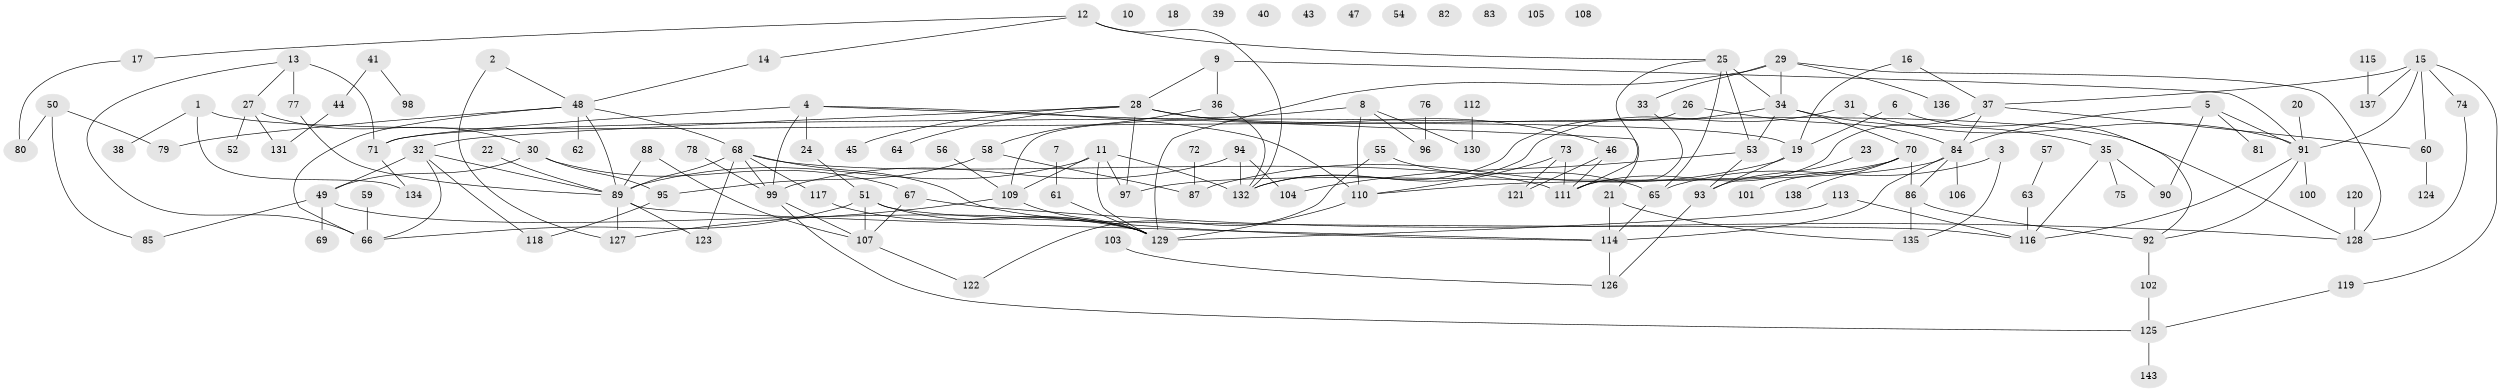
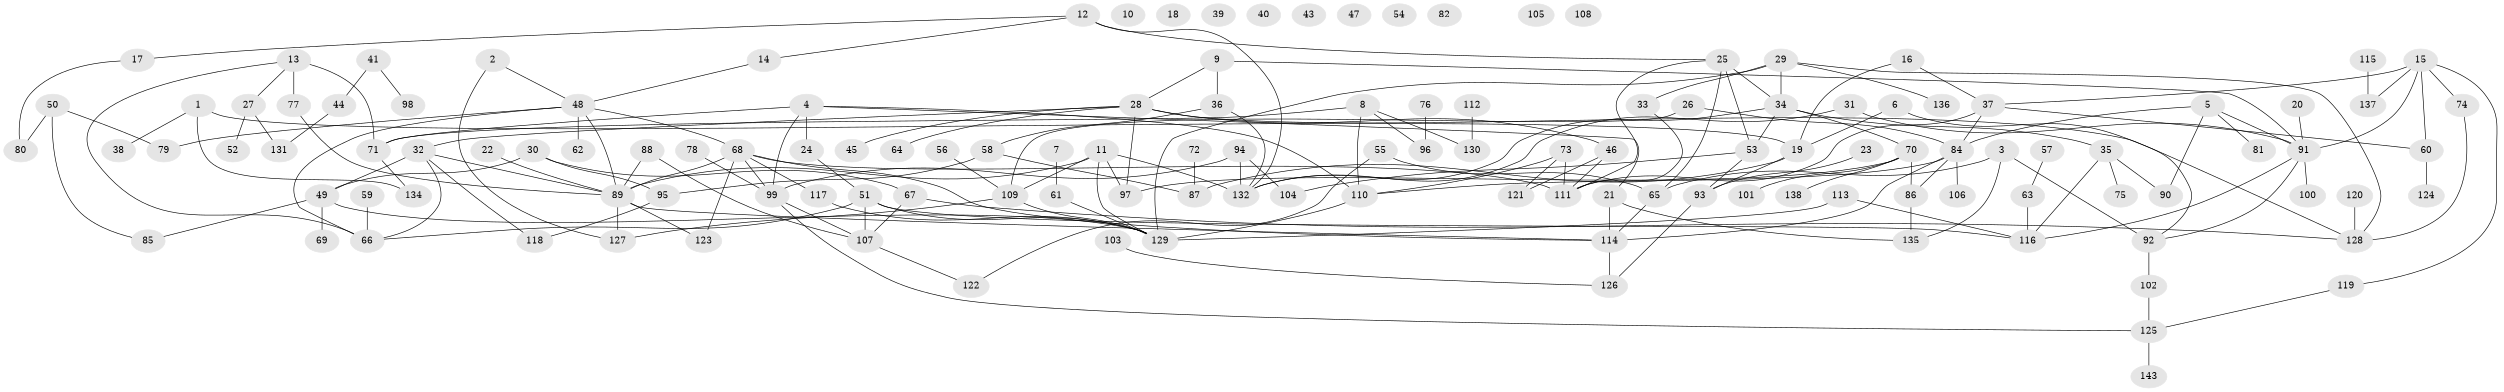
(1490, 15) -> none
(391, 128) -> none
(2001, 221) -> (2075, 196)
